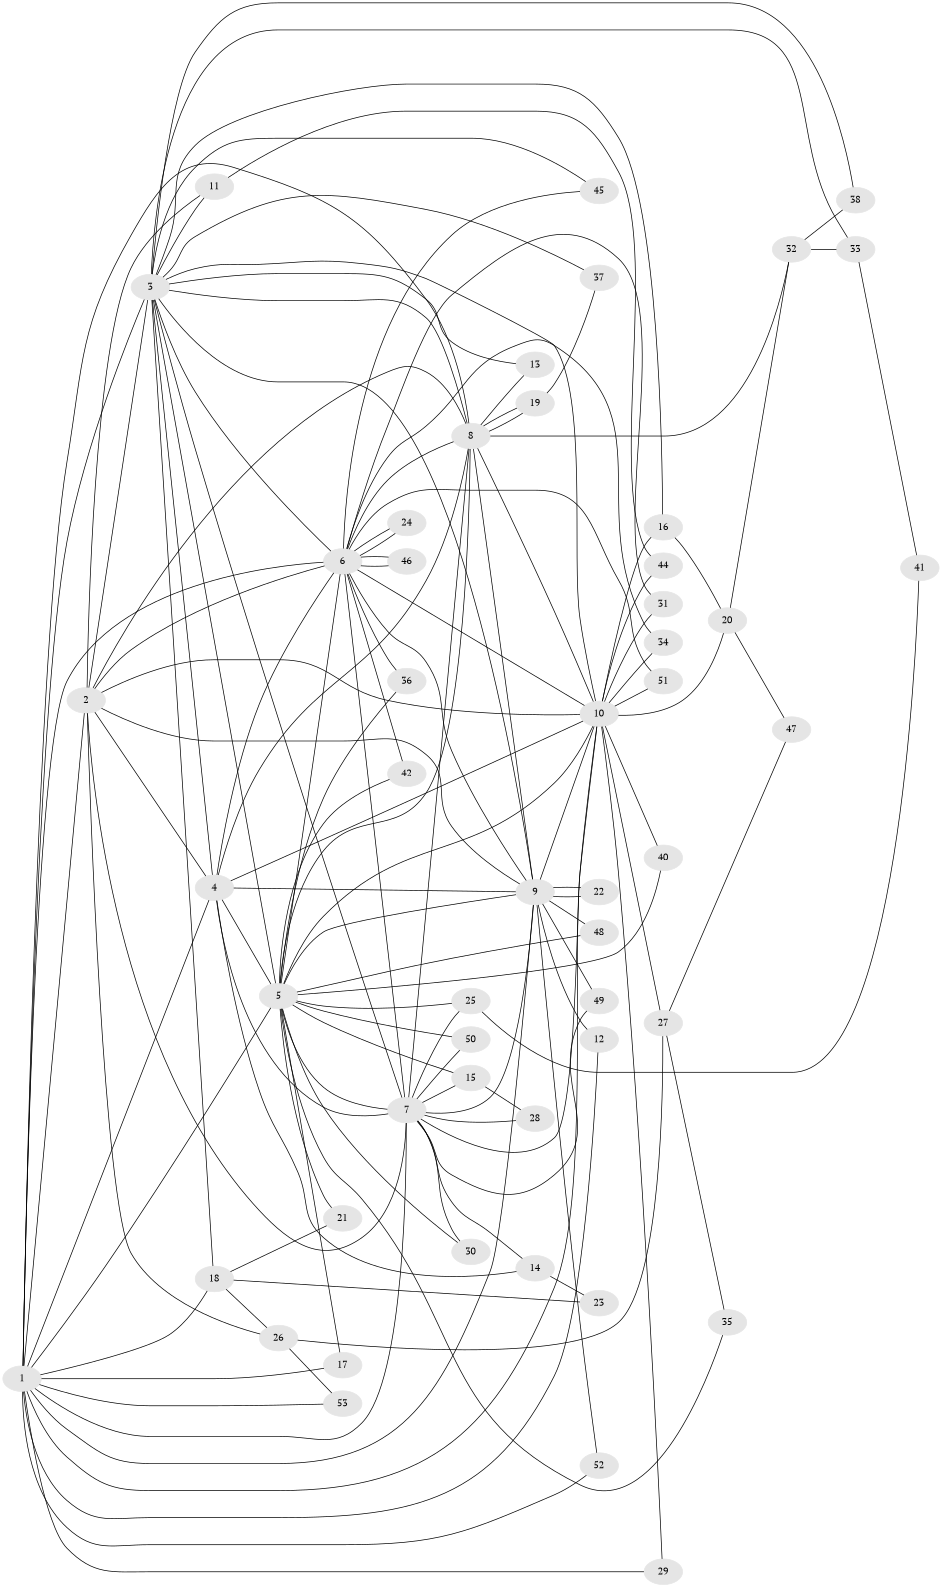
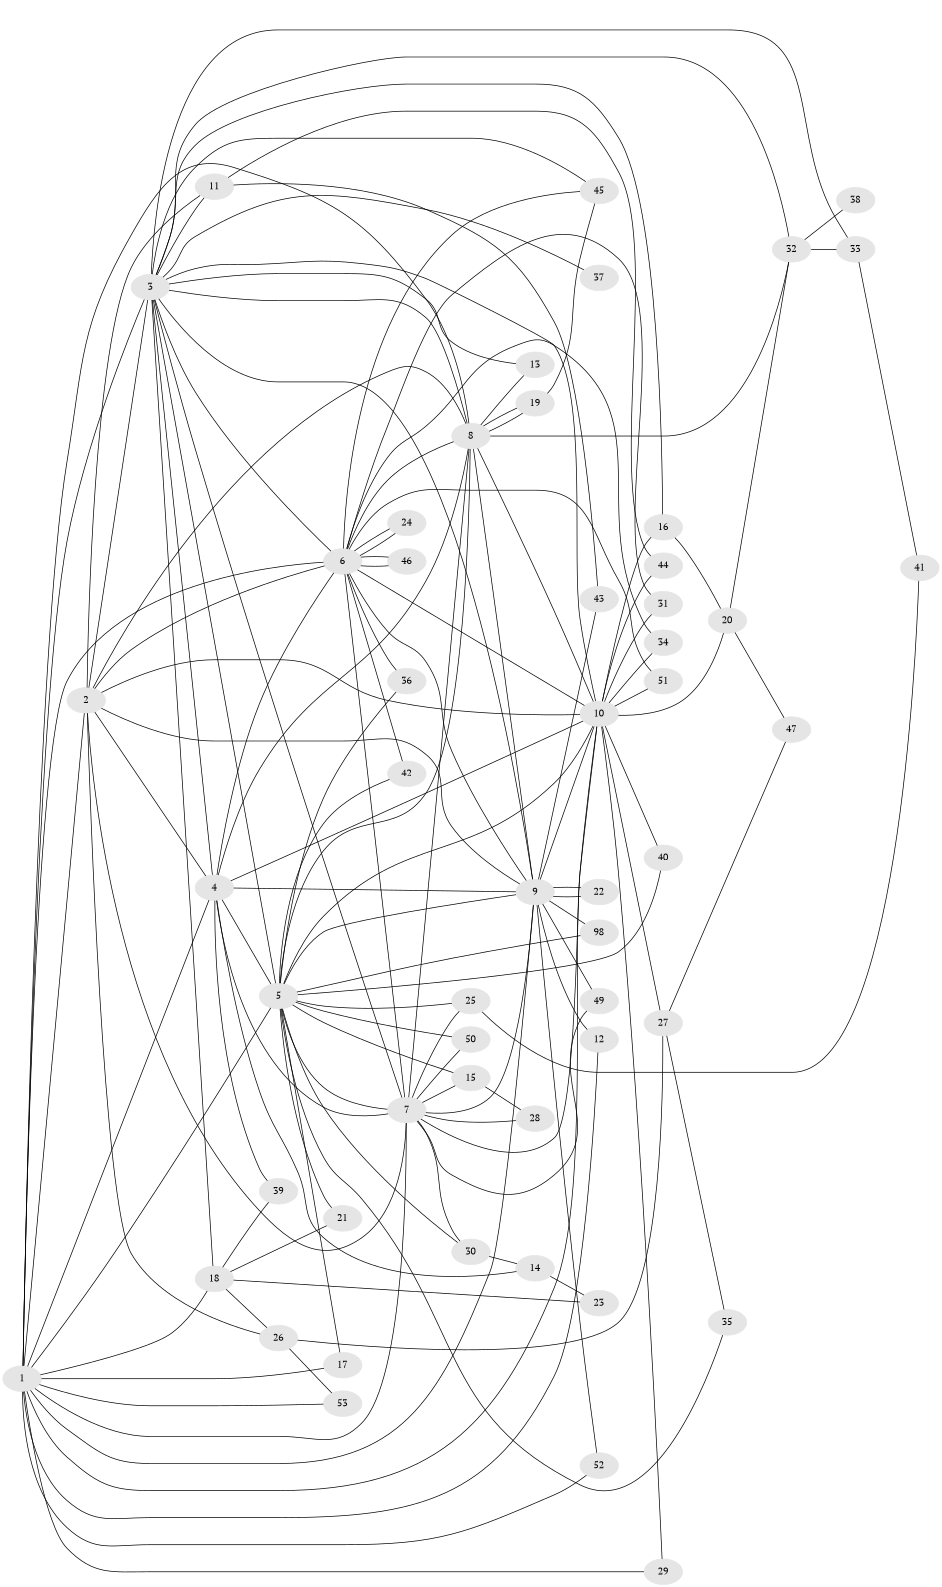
(458, 3) -> (462, 57)
(575, 344) -> (574, 300)
none -> (599, 599)
(311, 779) -> none
(599, 933) -> (599, 933)
none -> (279, 1191)
(452, 1203) -> (503, 1260)
